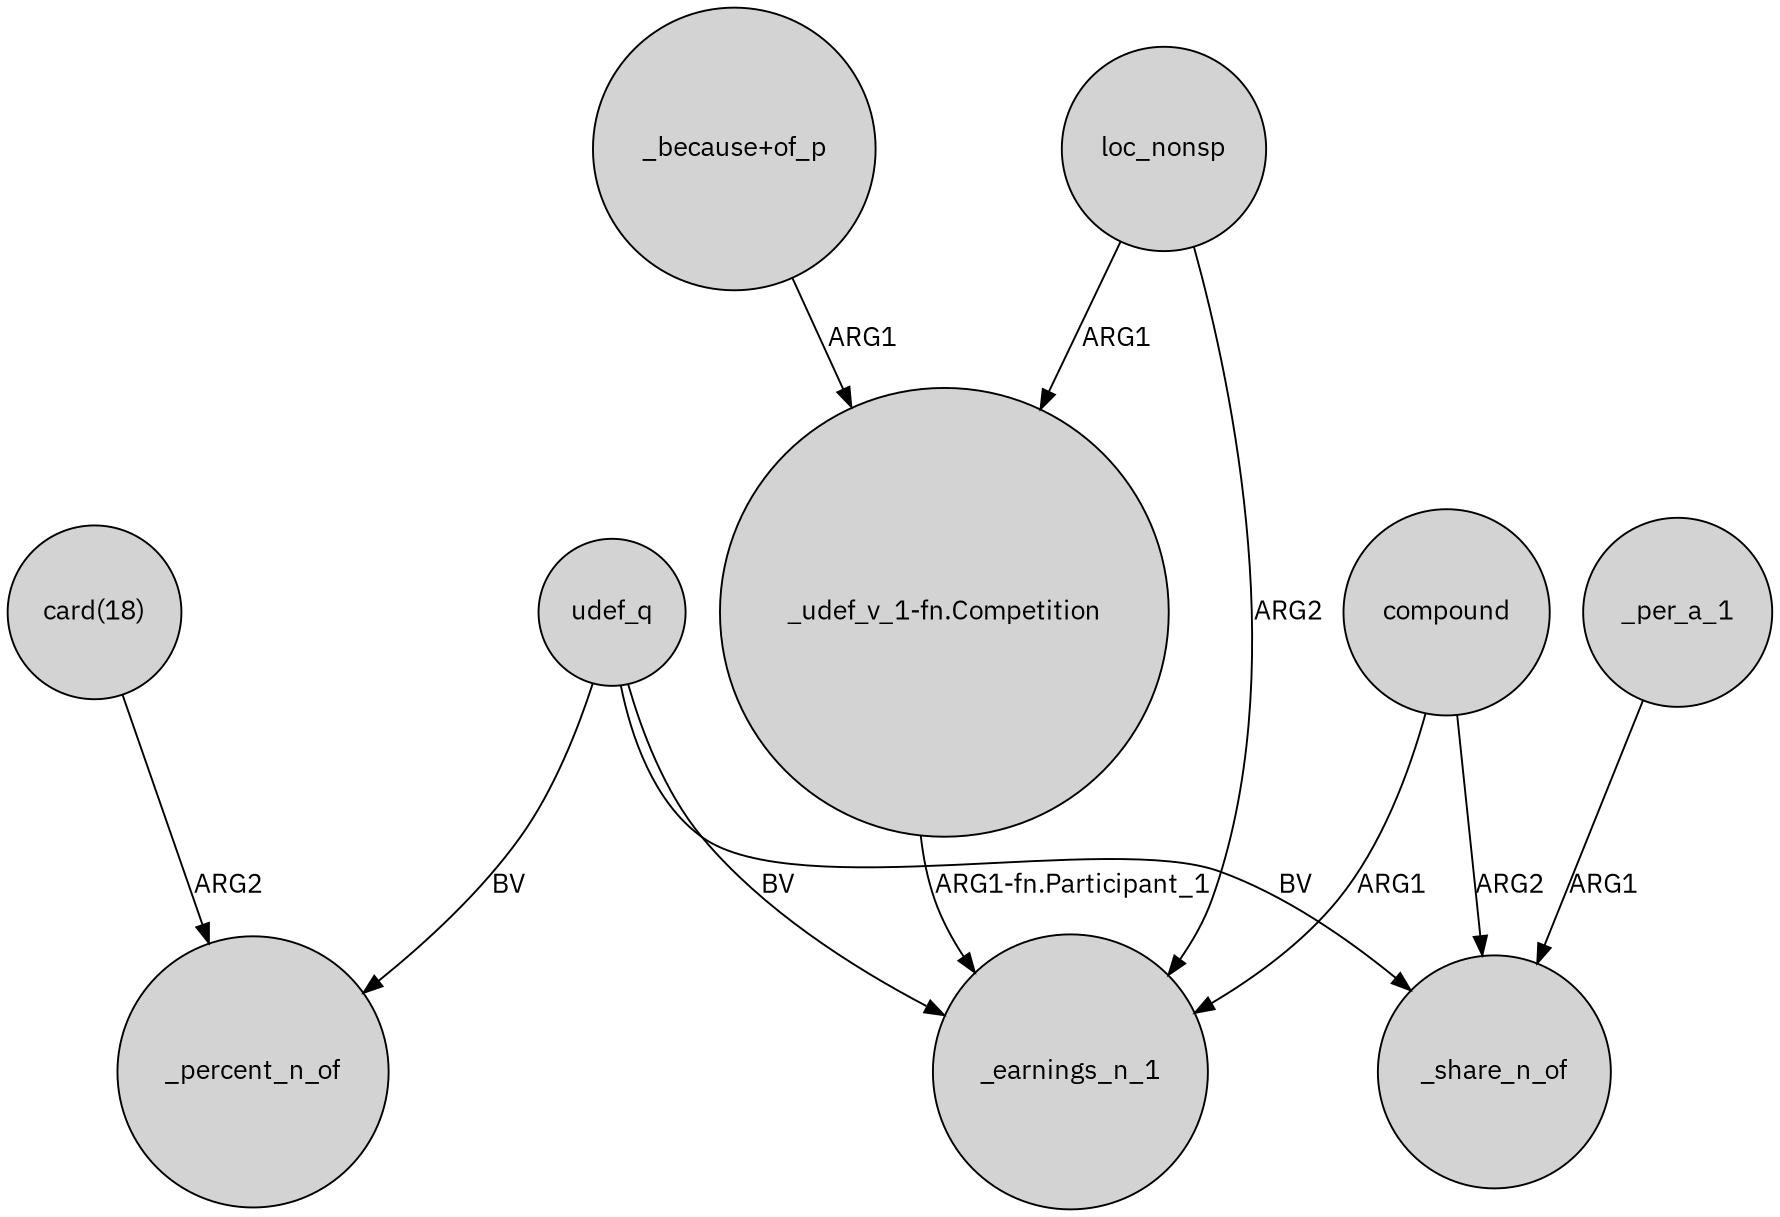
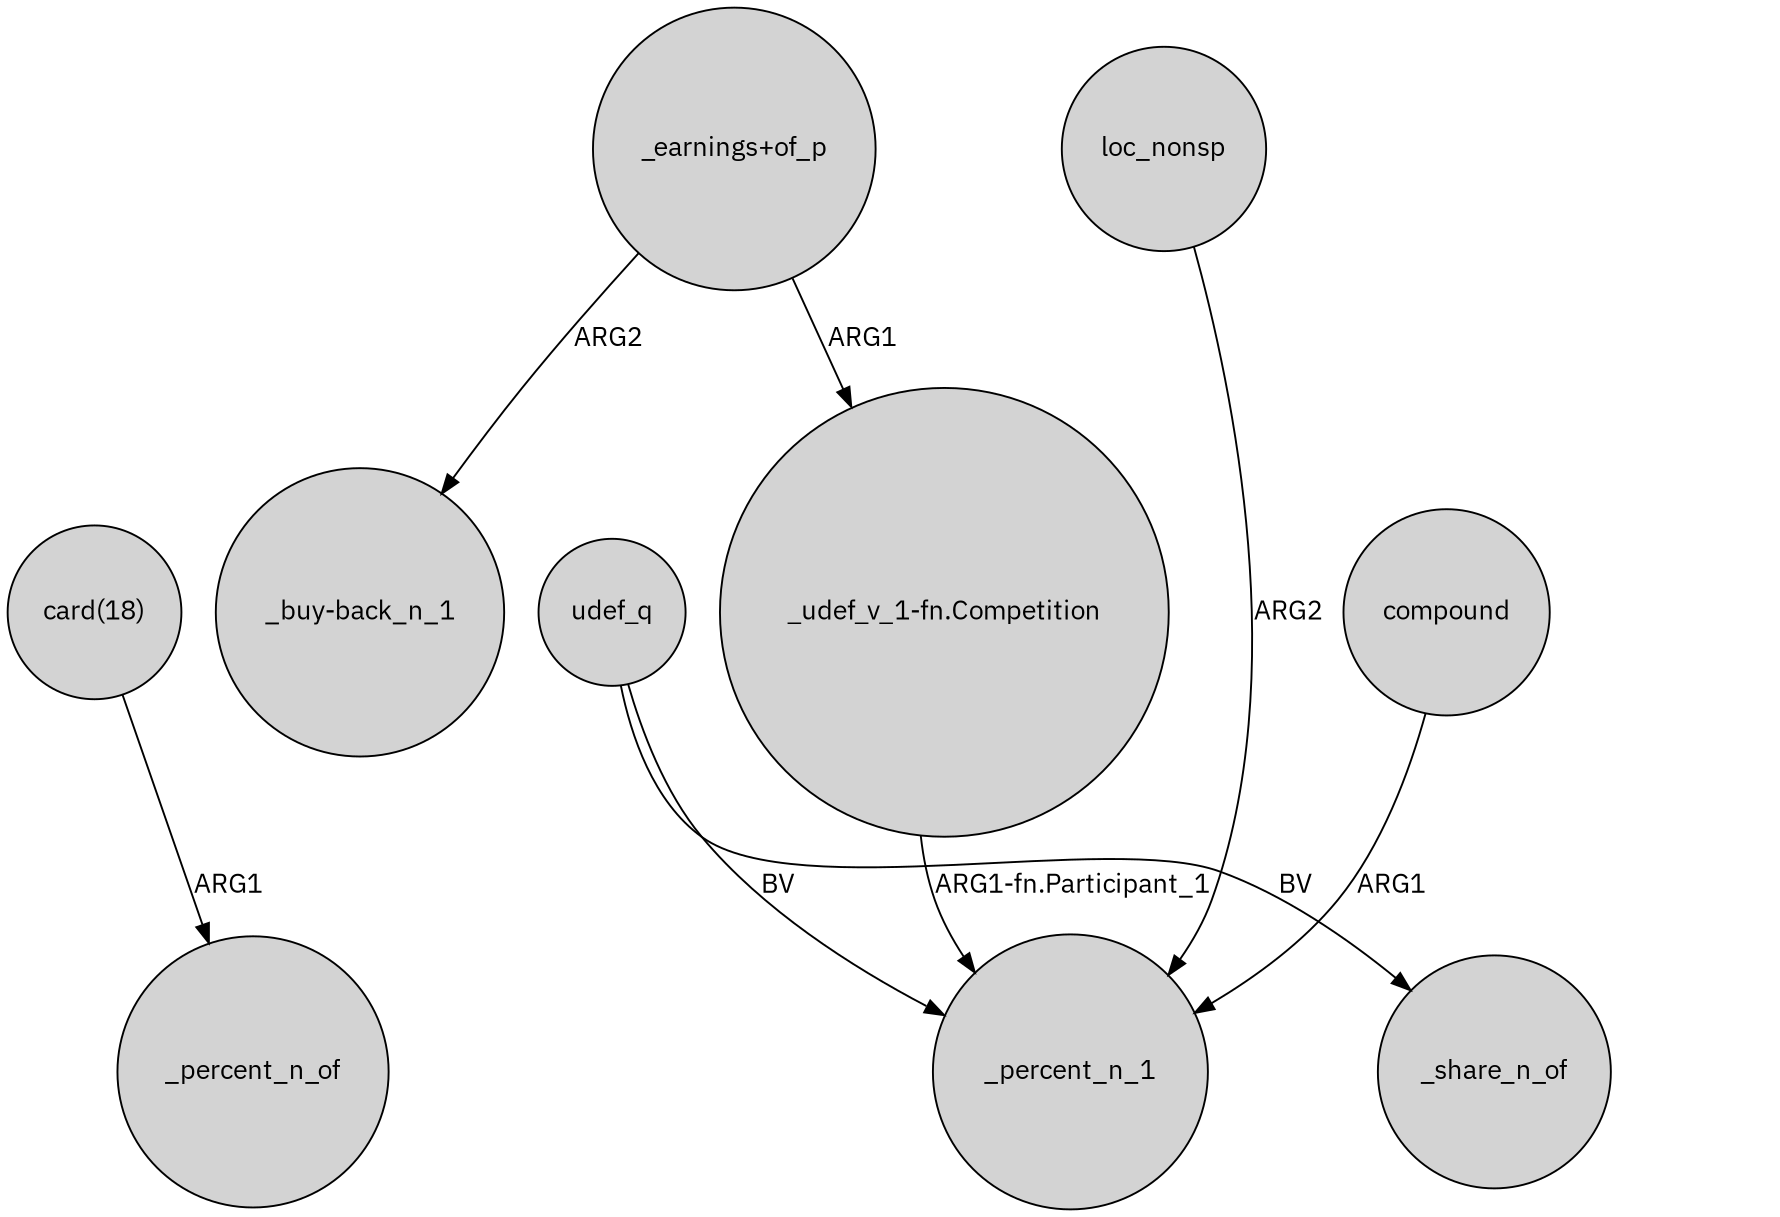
(734, 149) -> (734, 149)
(1085, 316) -> none
none -> (360, 612)
(1678, 612) -> none
(1469, 825) -> none
(511, 850) -> none
(229, 886) -> (229, 886)
(1070, 1072) -> (1070, 1072)
